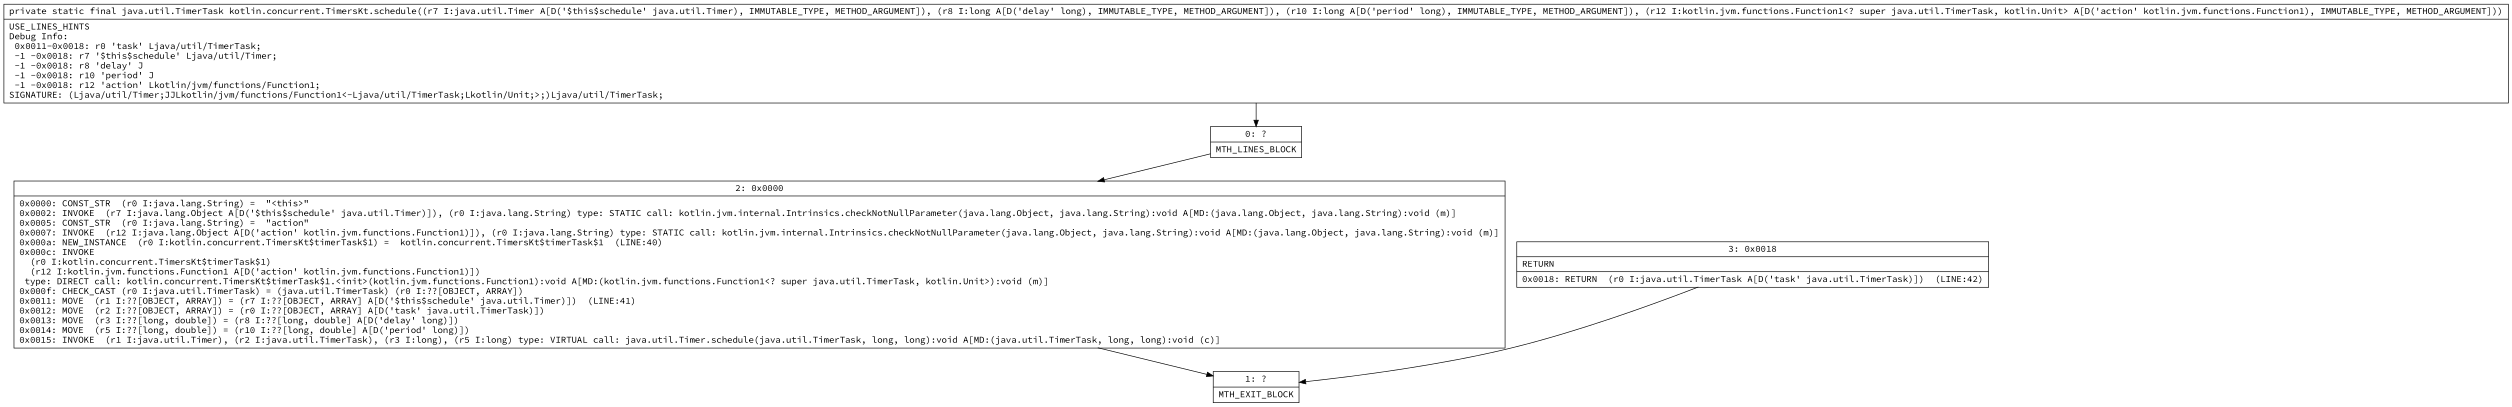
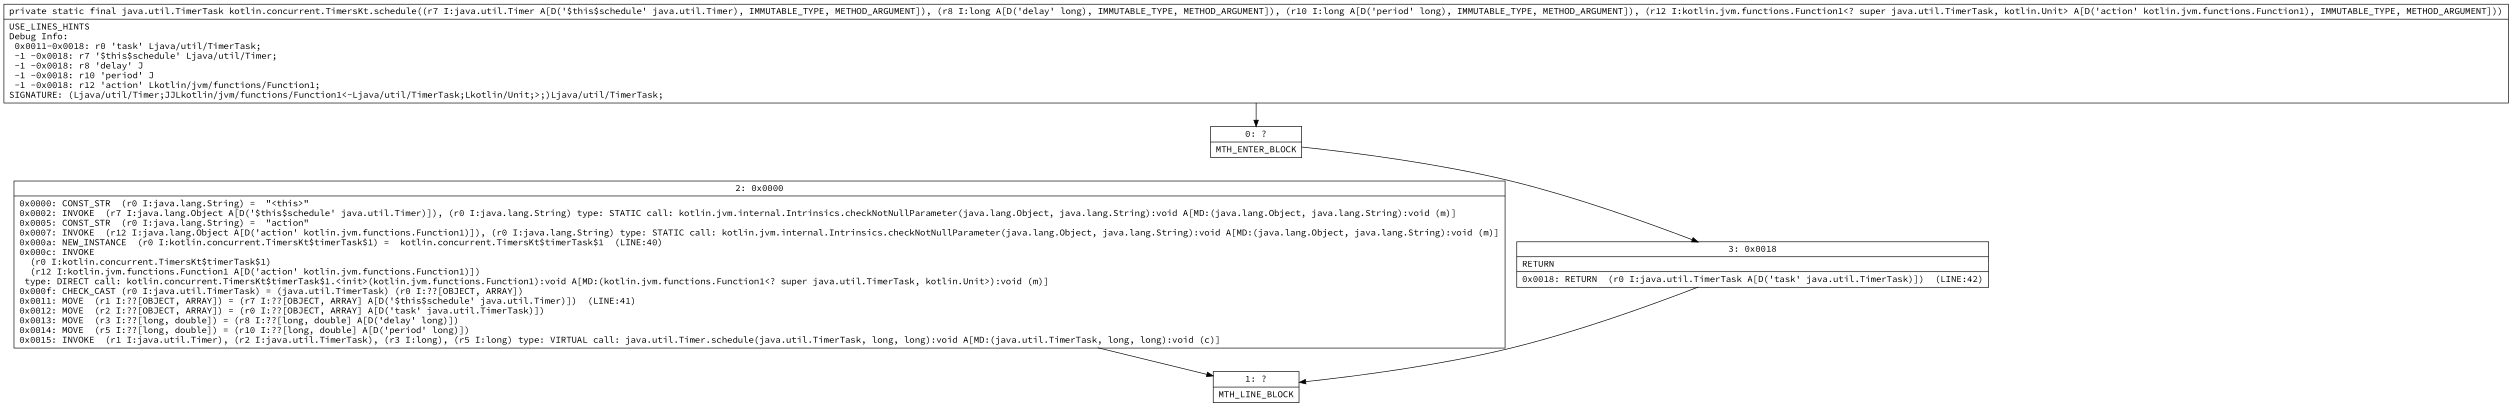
(1256, 149) -> (1256, 149)
(1157, 167) -> (1501, 179)
(1256, 395) -> (1256, 395)
